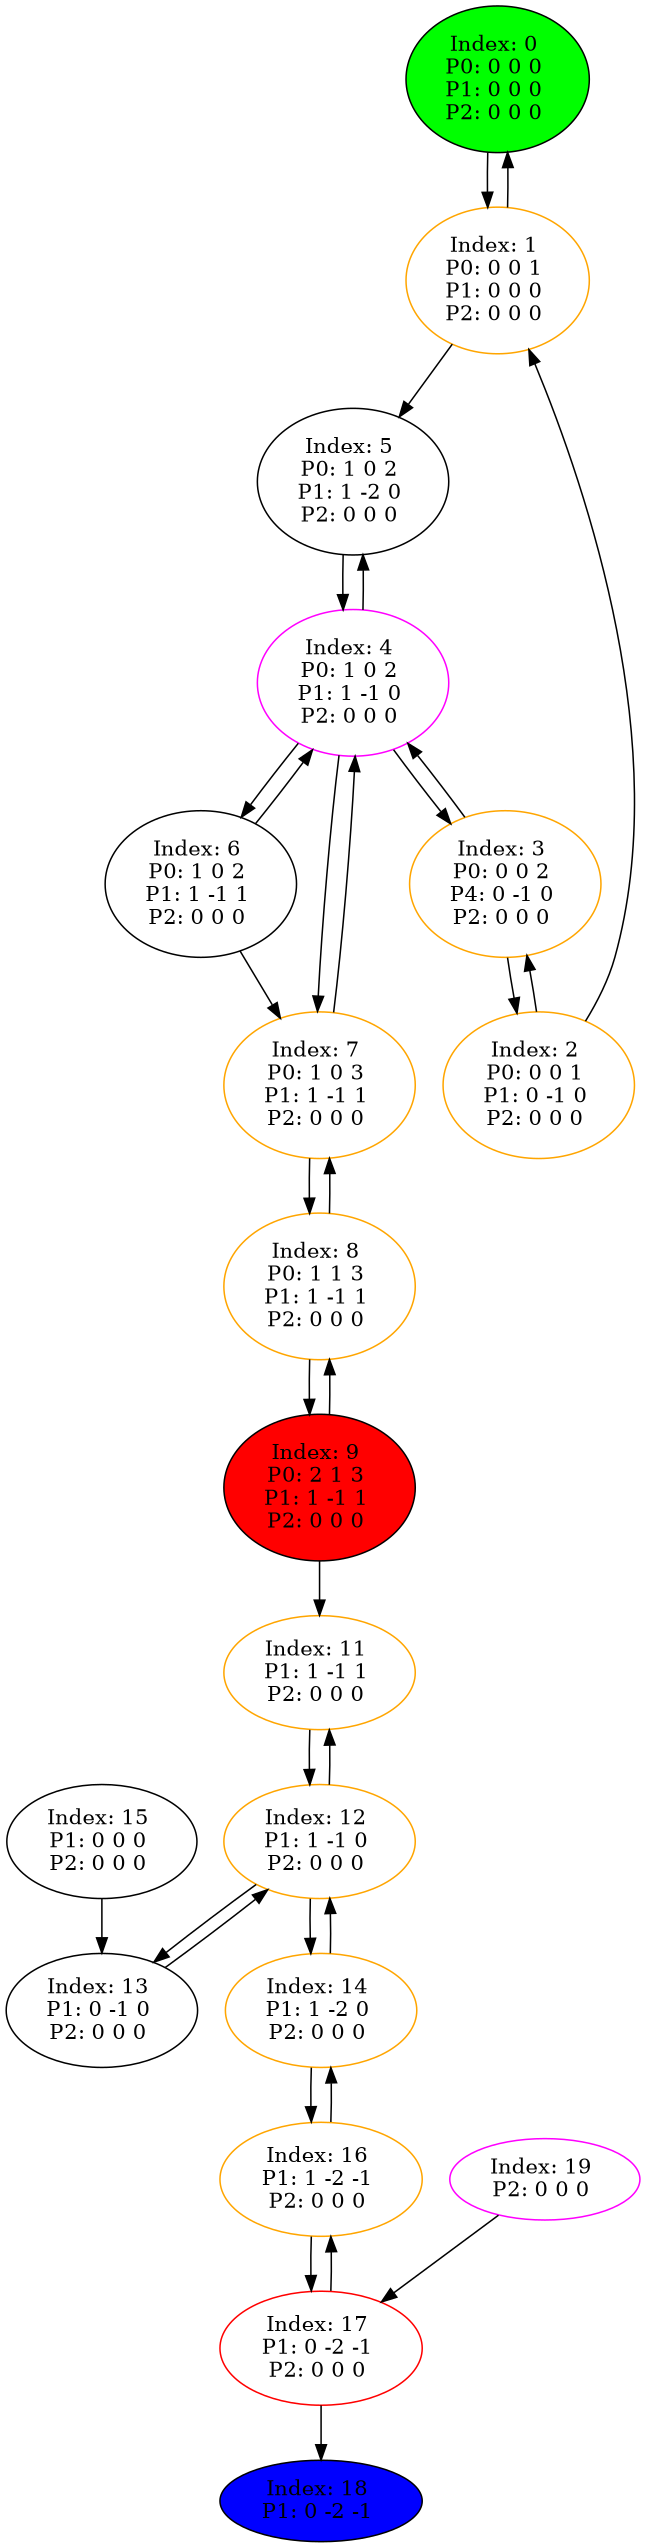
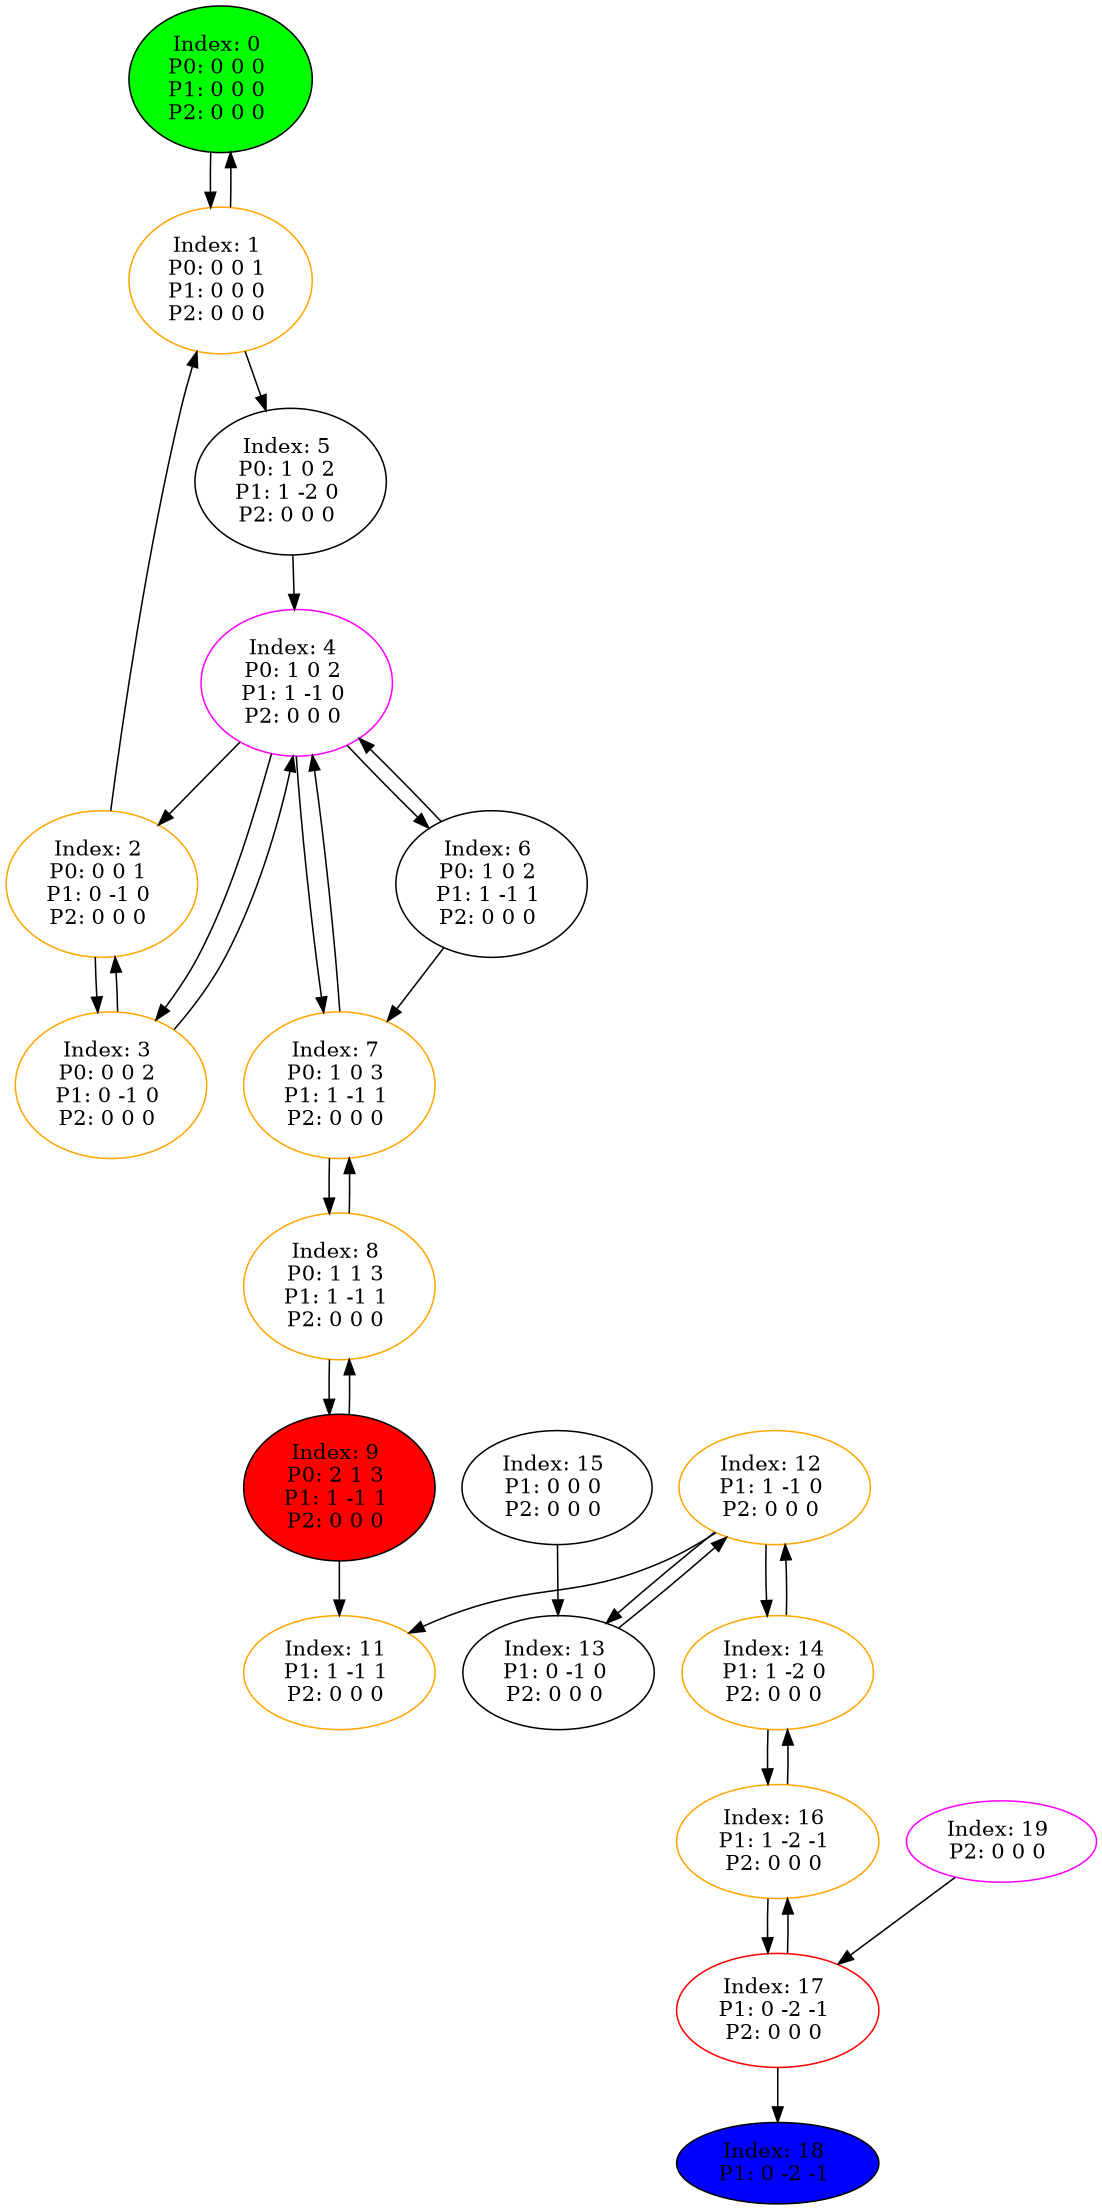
(363, 590) -> (205, 778)
(505, 884) -> (111, 1085)
(309, 1750) -> none
